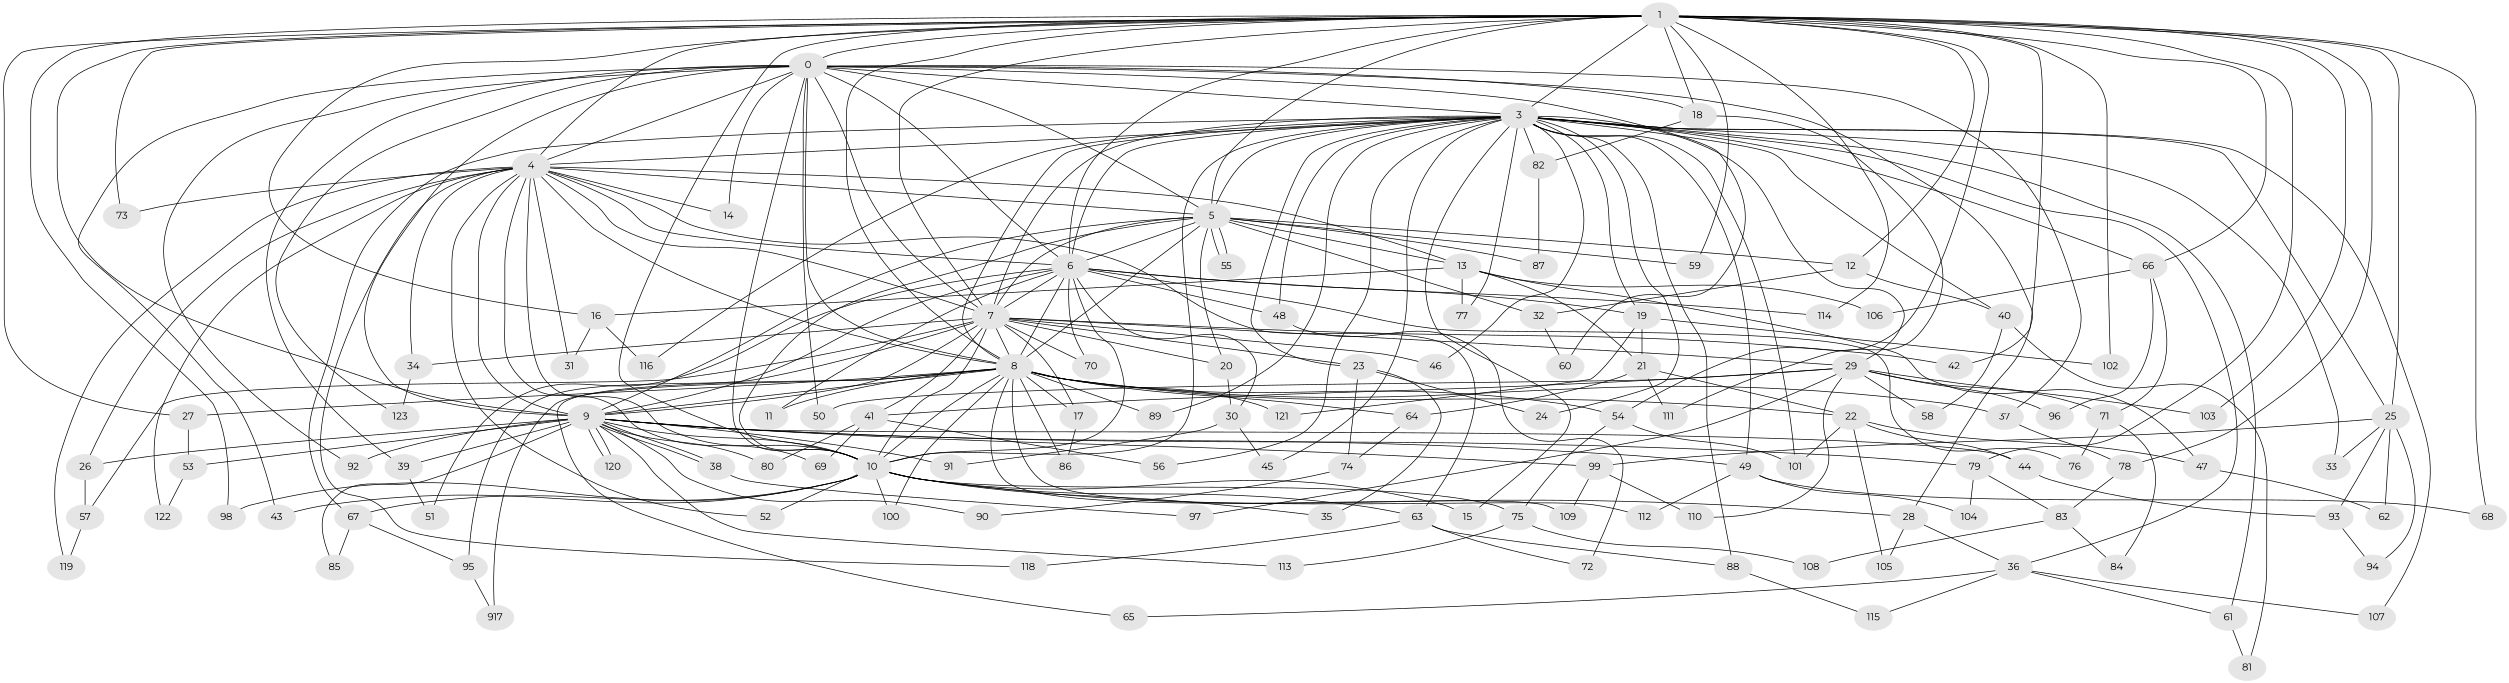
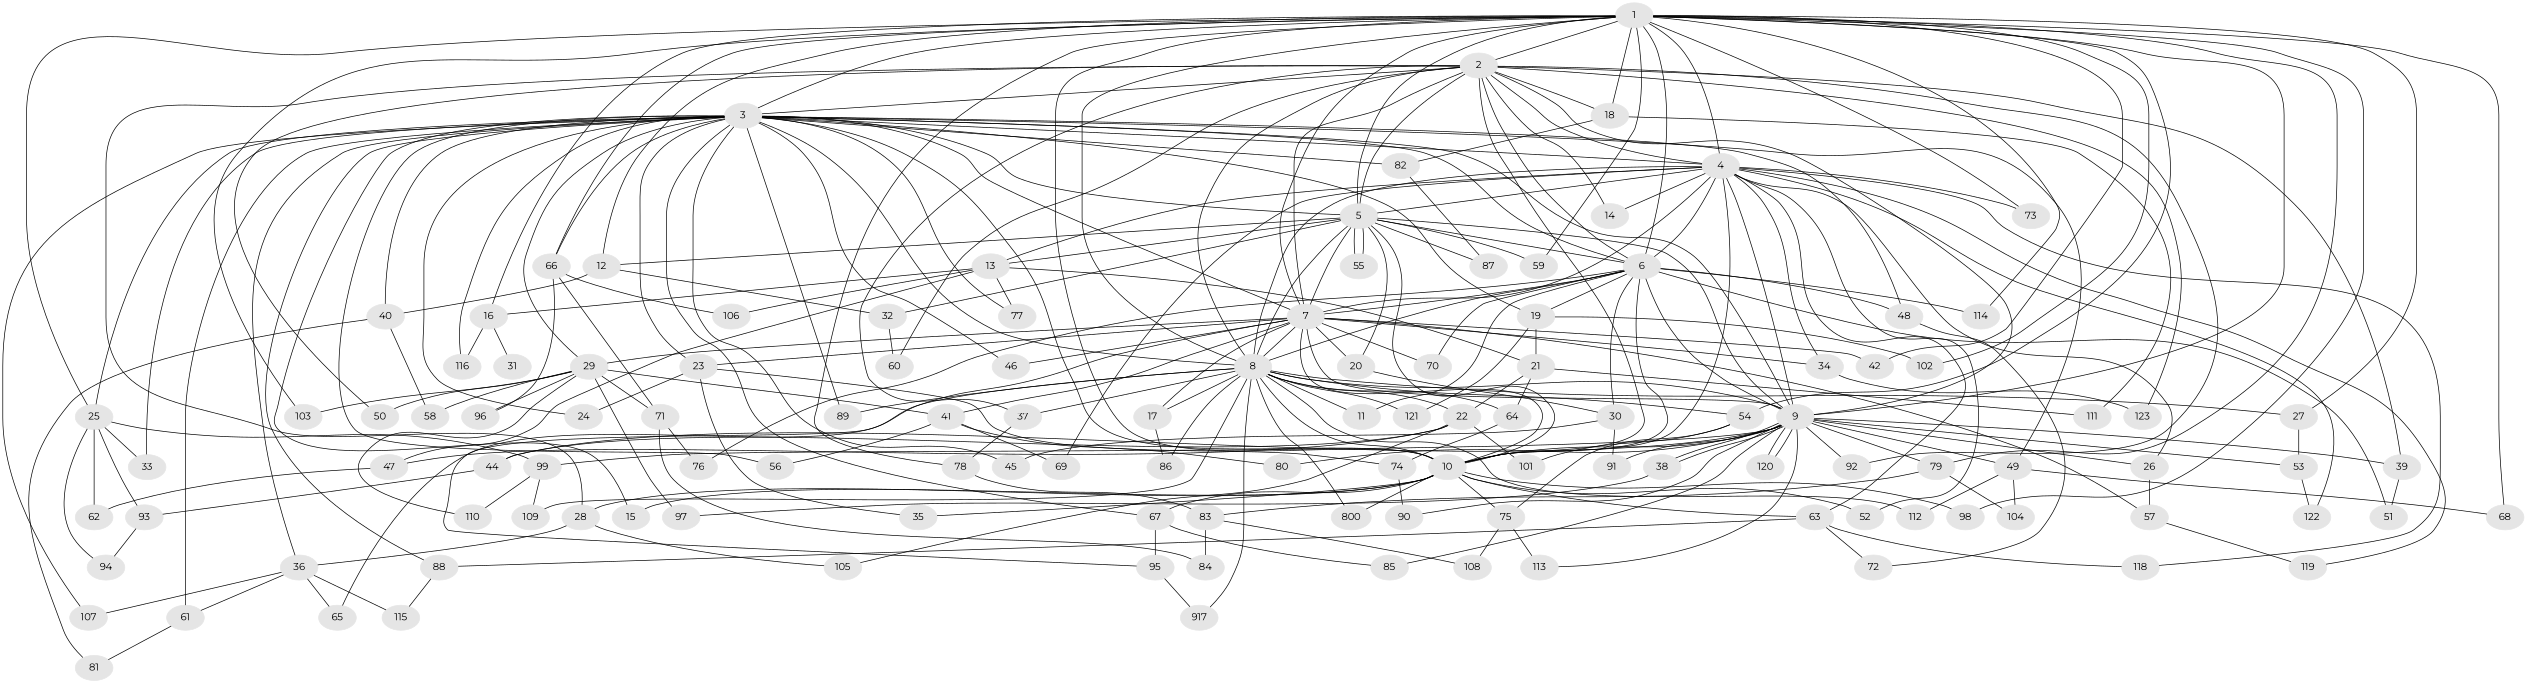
(808, 66) -> (1479, 66)
(1735, 220) -> (1471, 158)
(551, 266) -> none
(277, 517) -> none
(891, 517) -> (1351, 517)
